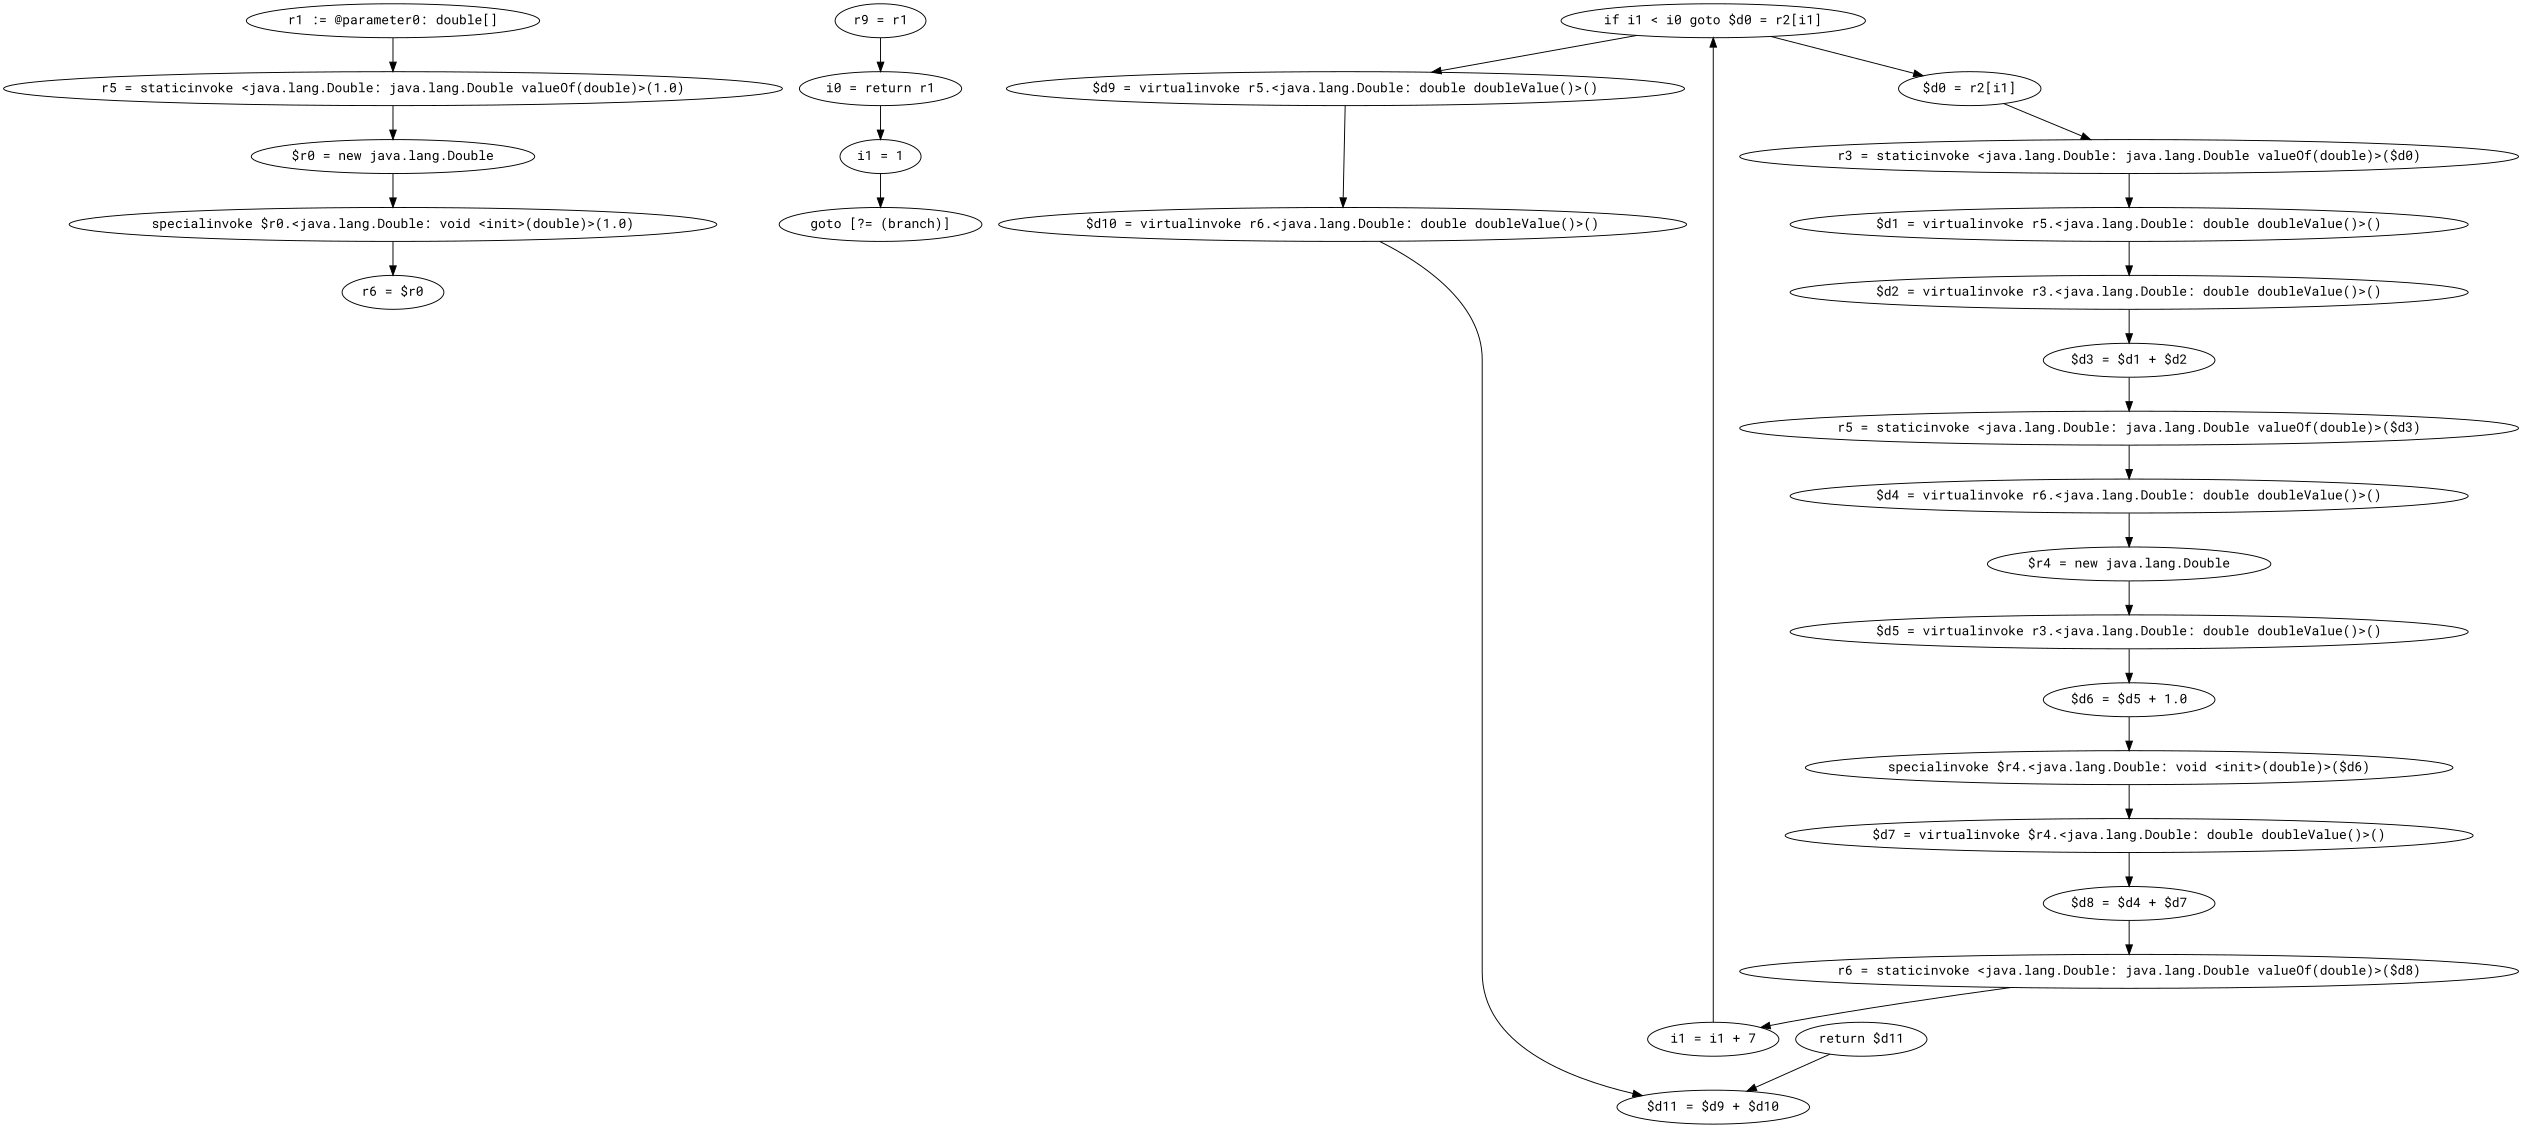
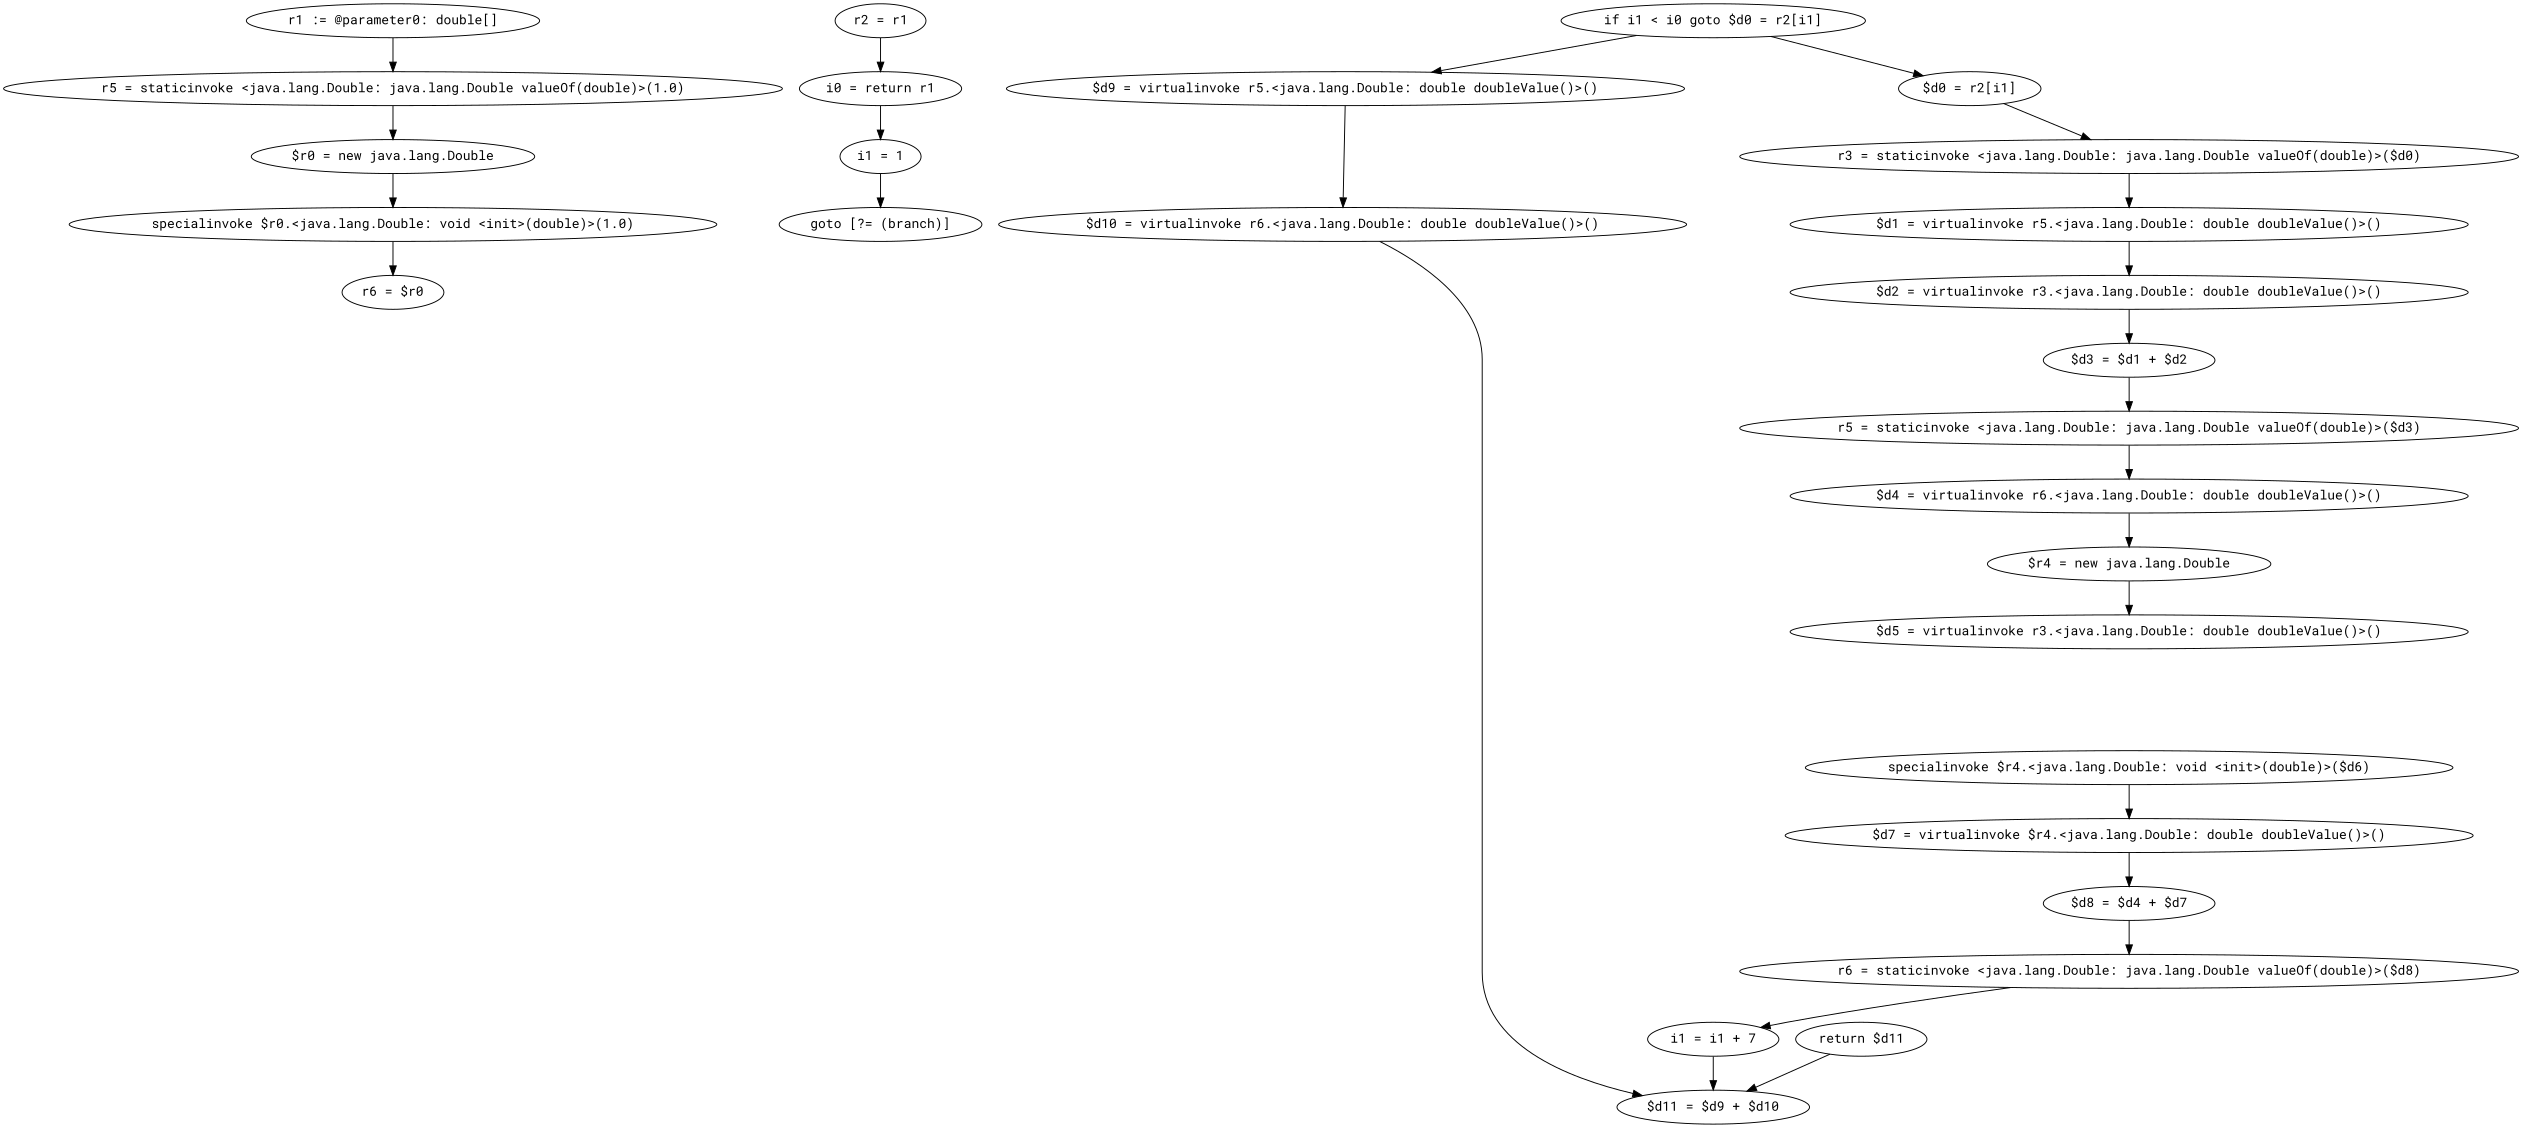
(881, 21) -> (881, 21)
(1713, 535) -> (1713, 1069)
(2129, 700) -> none
